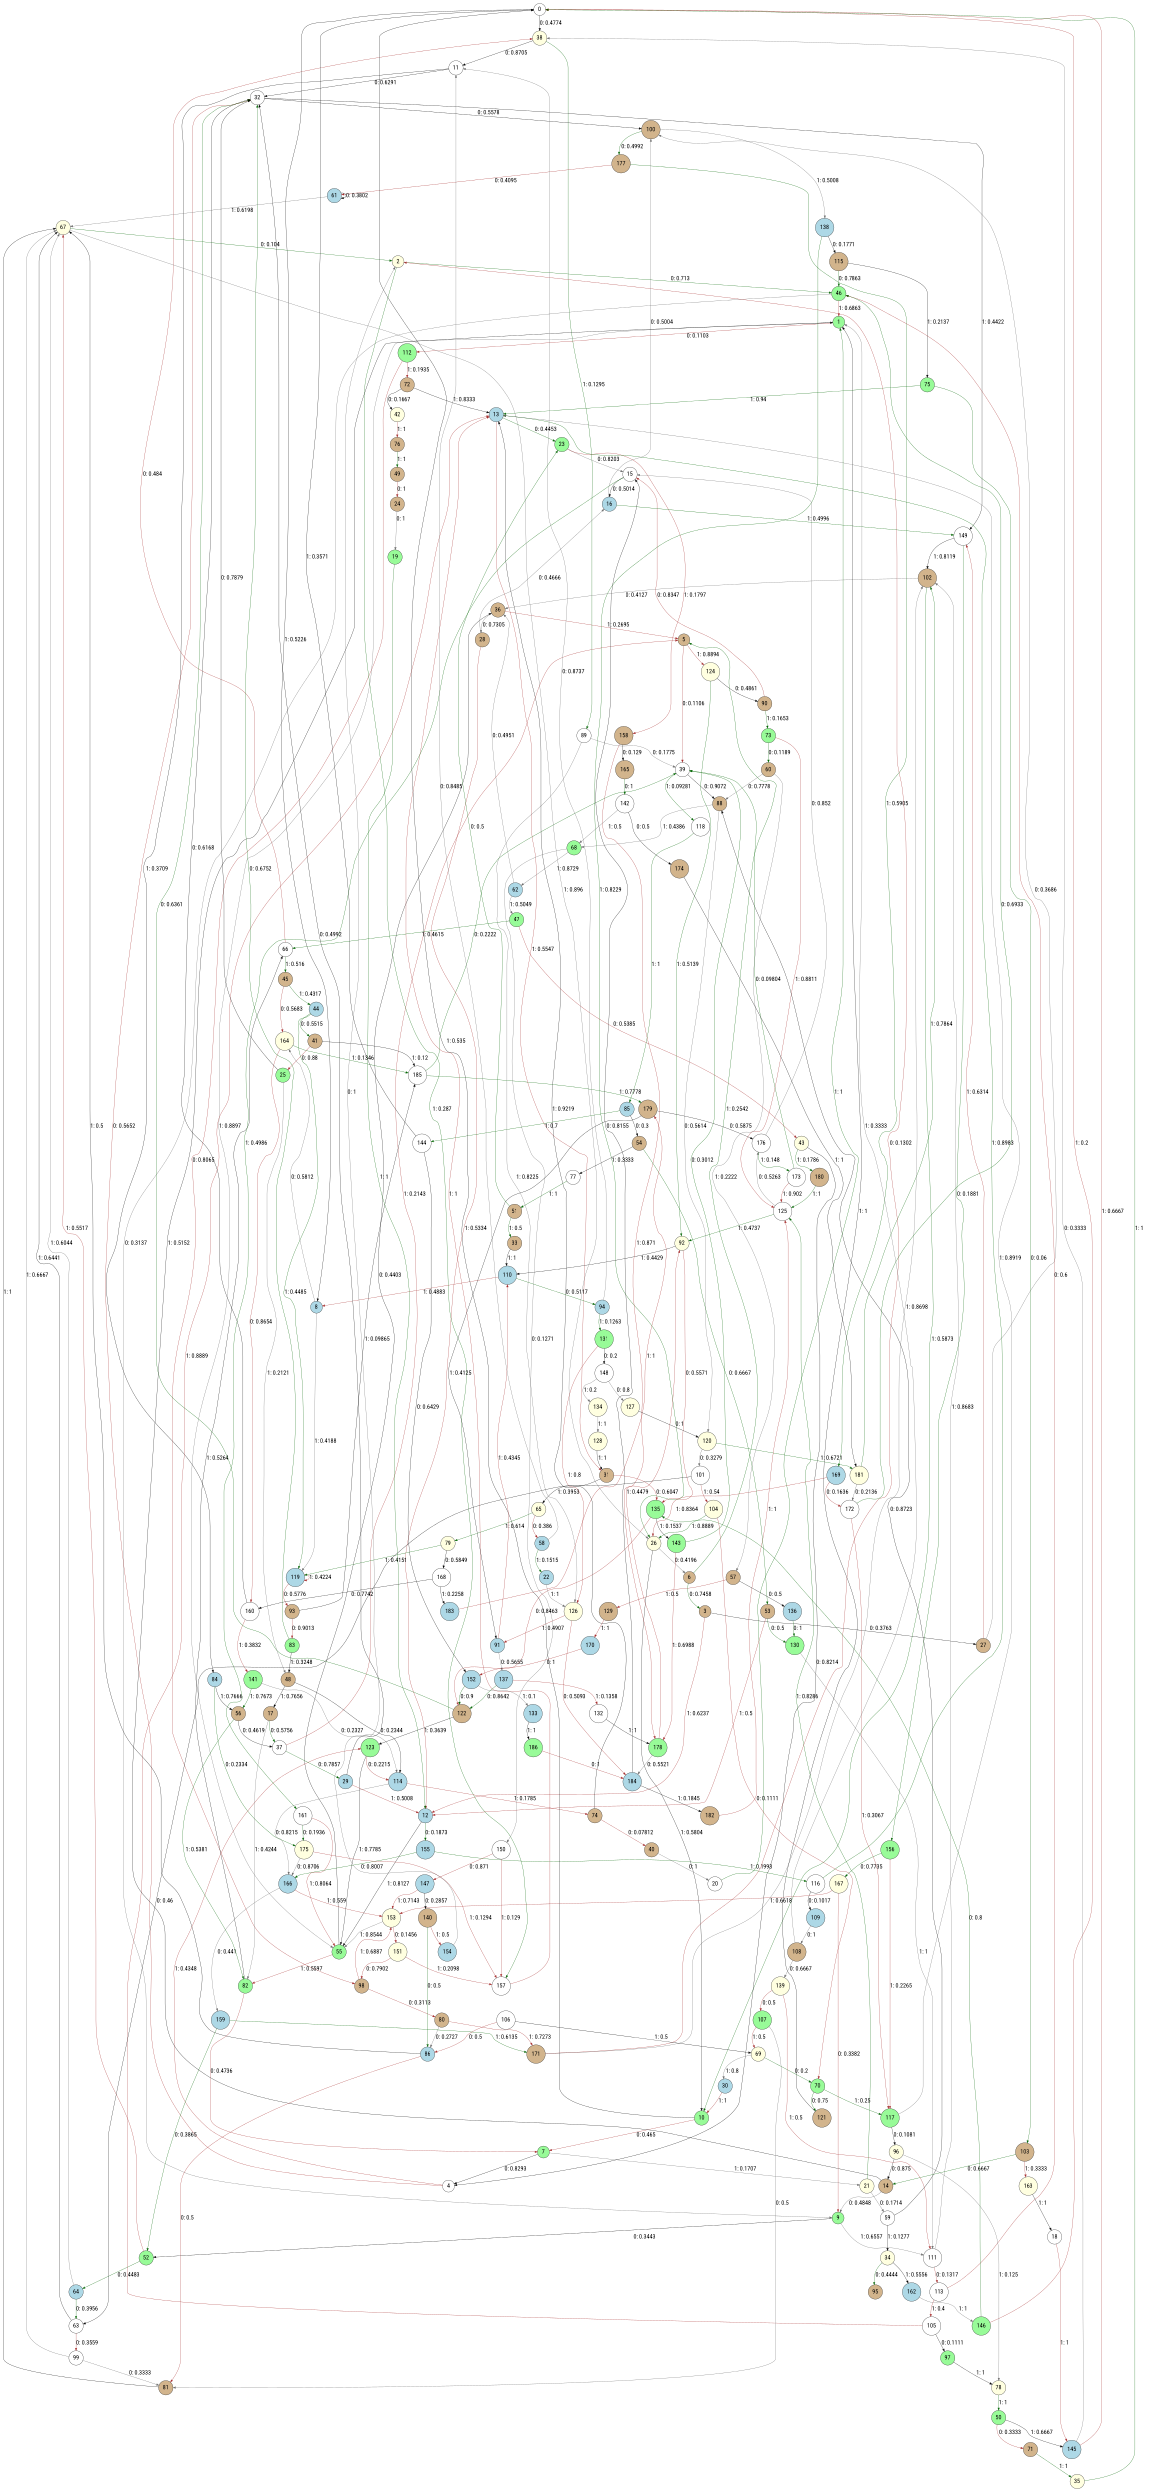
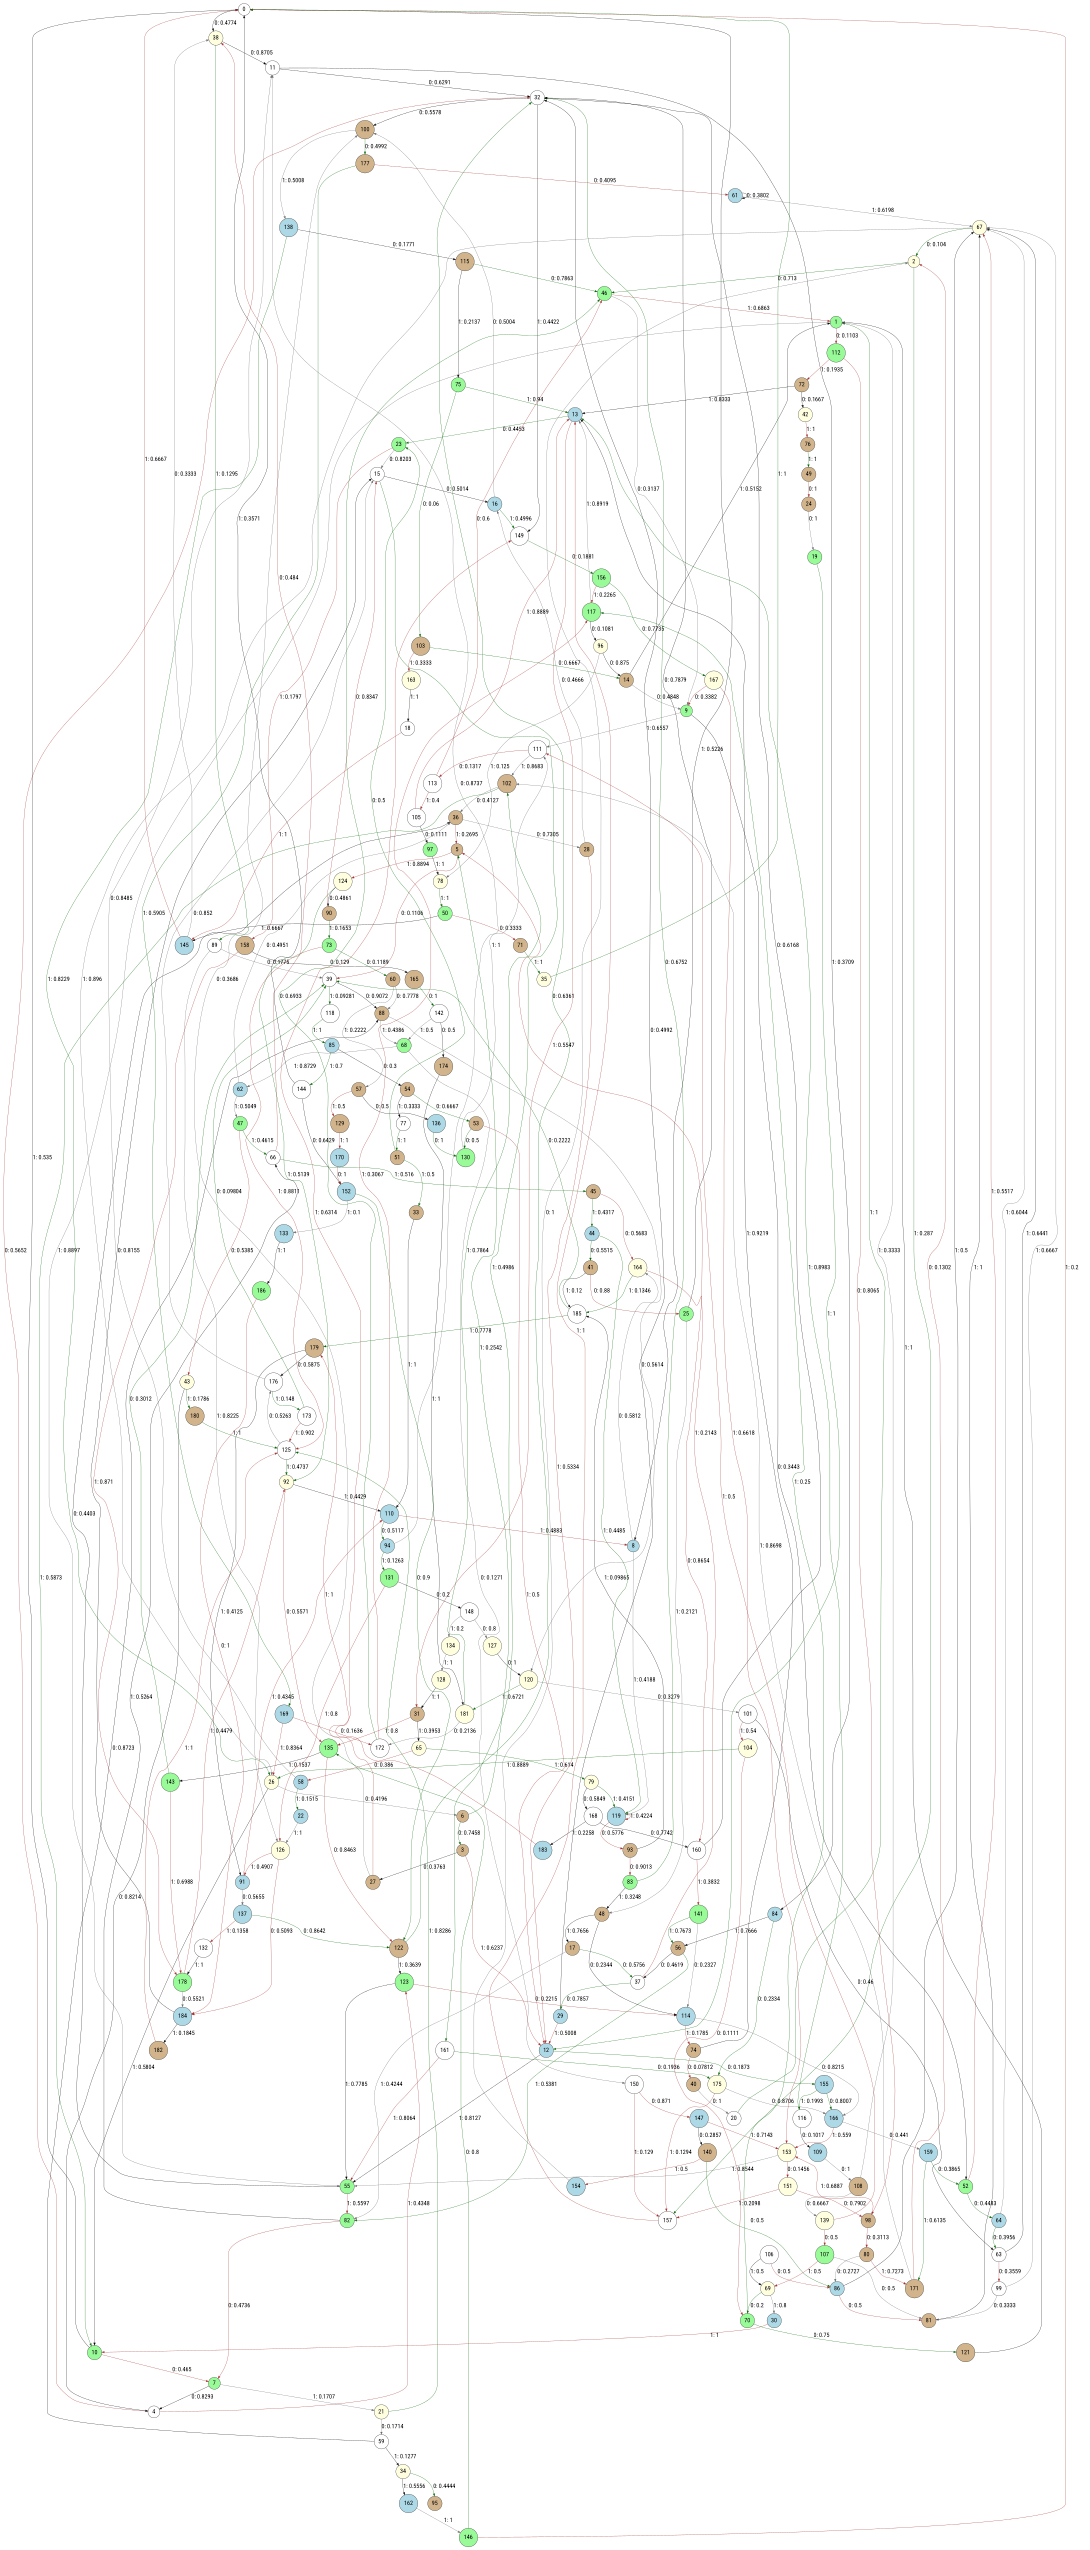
(936, 548) -> none
(669, 1492) -> (395, 1731)
